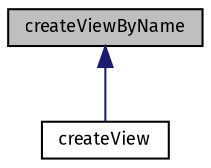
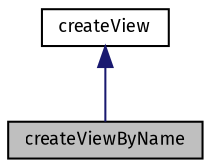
(105, 94) -> (105, 94)
